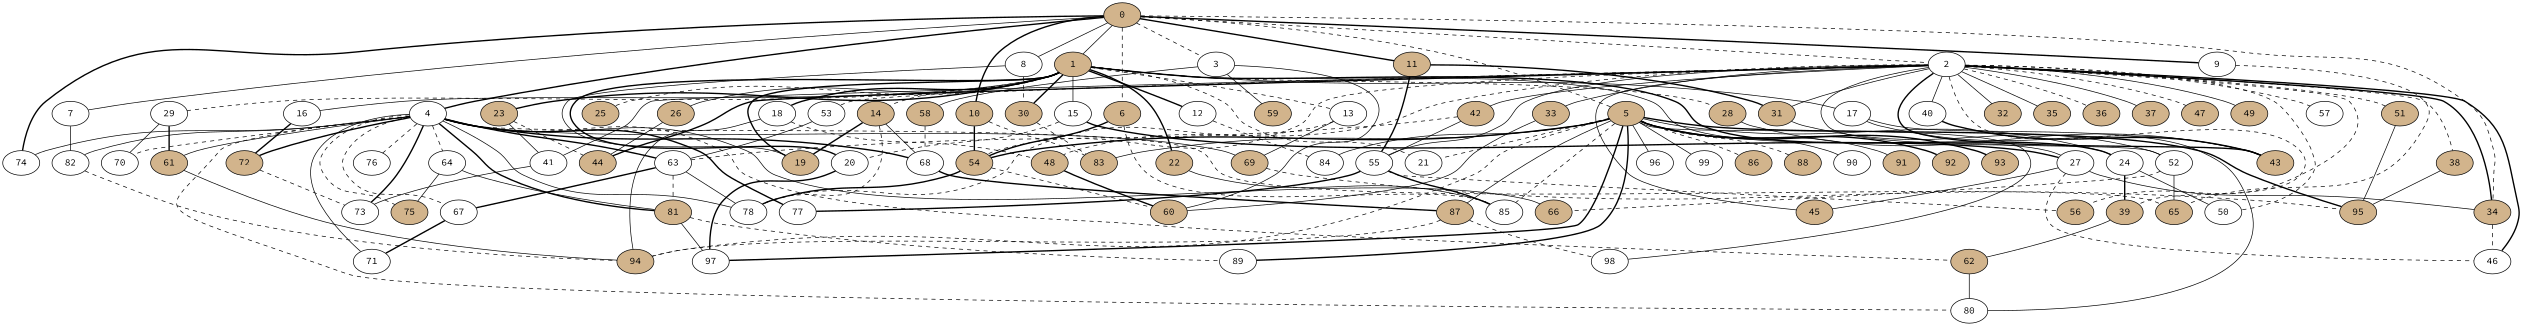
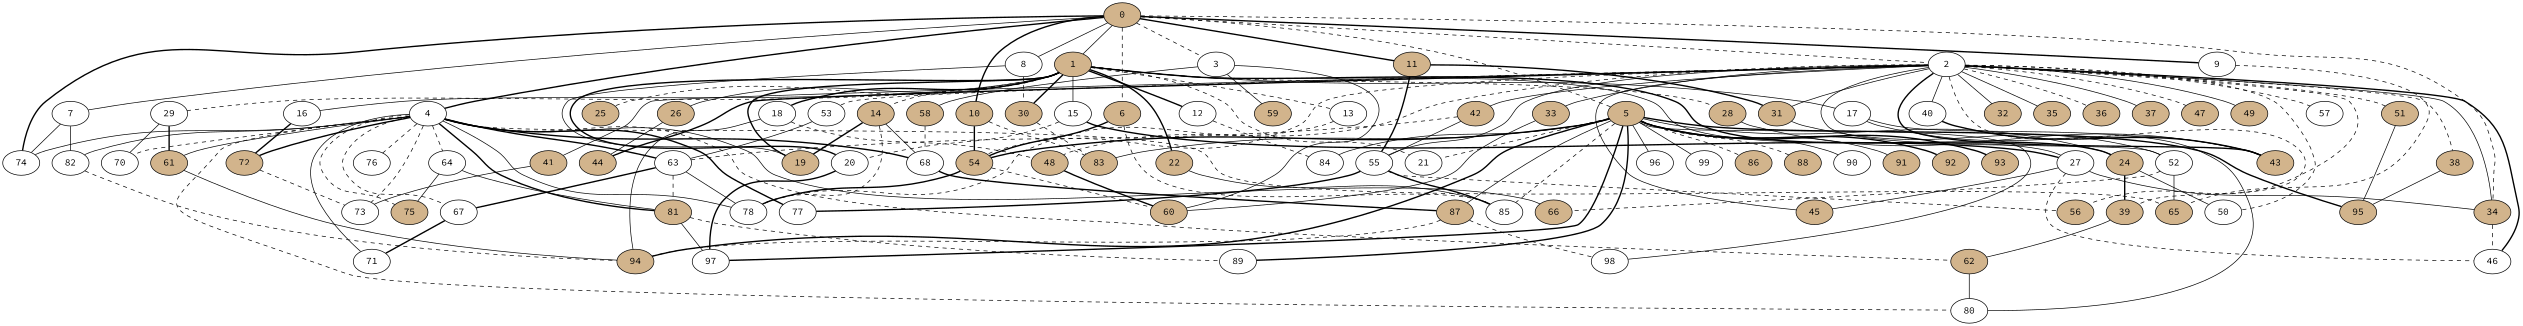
(2262, 83) -> (2262, 83)
(499, 114) -> none
none -> (46, 138)
(548, 163) -> (548, 163)
(1250, 163) -> none
(2125, 163) -> (2125, 163)
(402, 167) -> (402, 167)
(1312, 227) -> (1312, 227)
